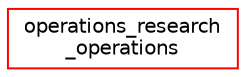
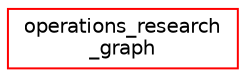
(123, 39) -> (123, 39)
